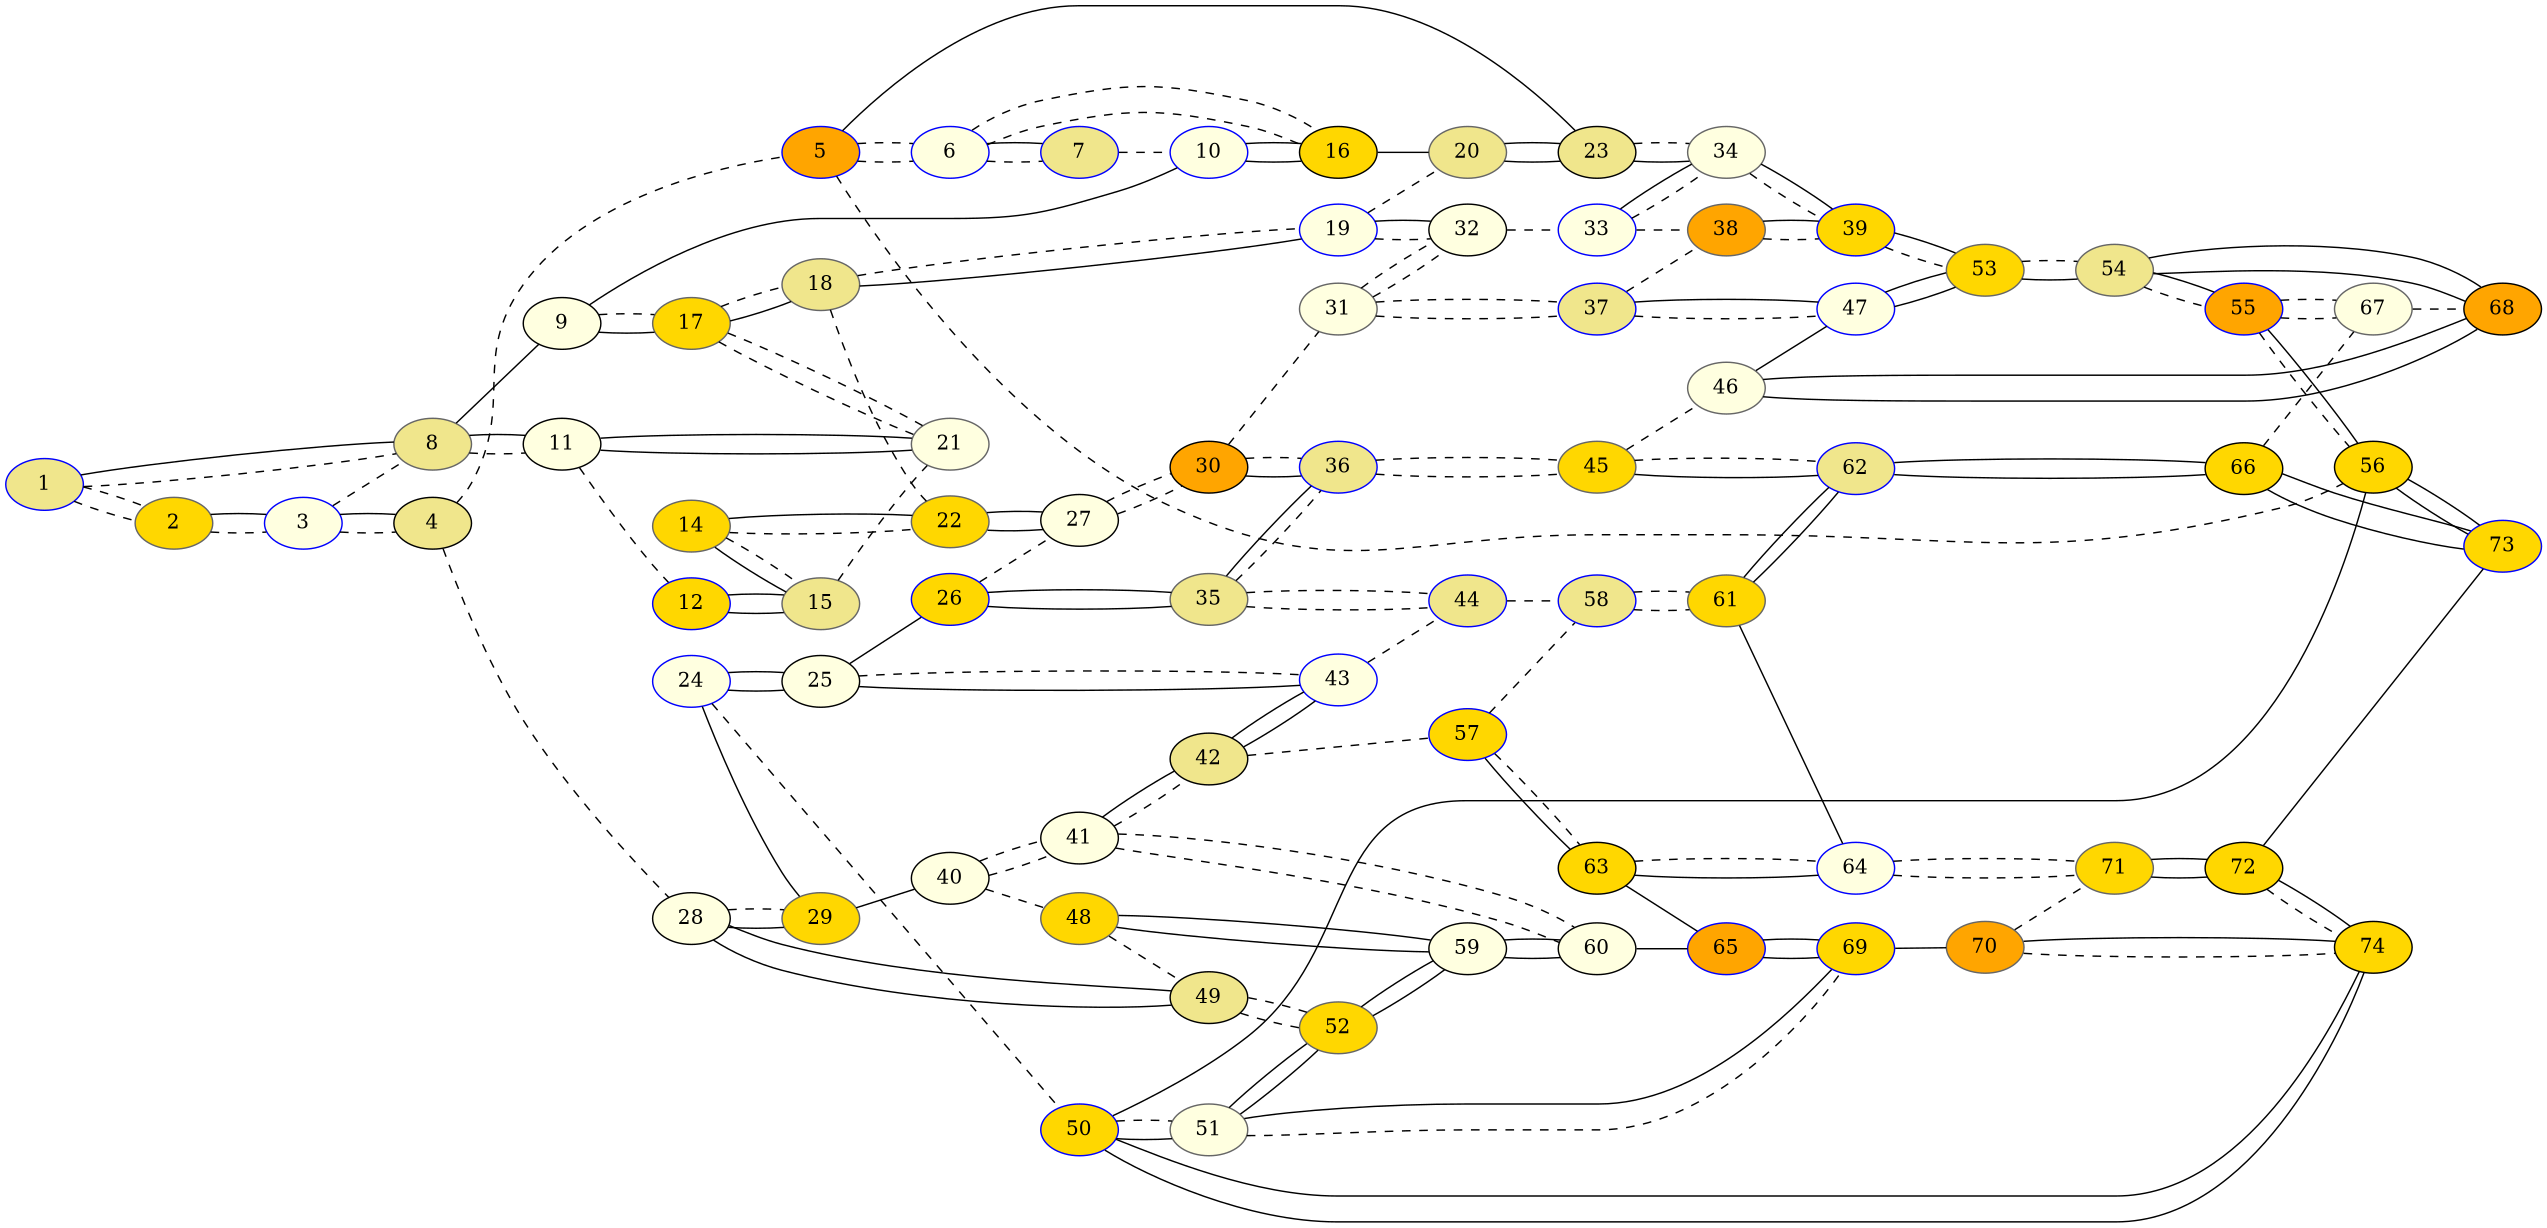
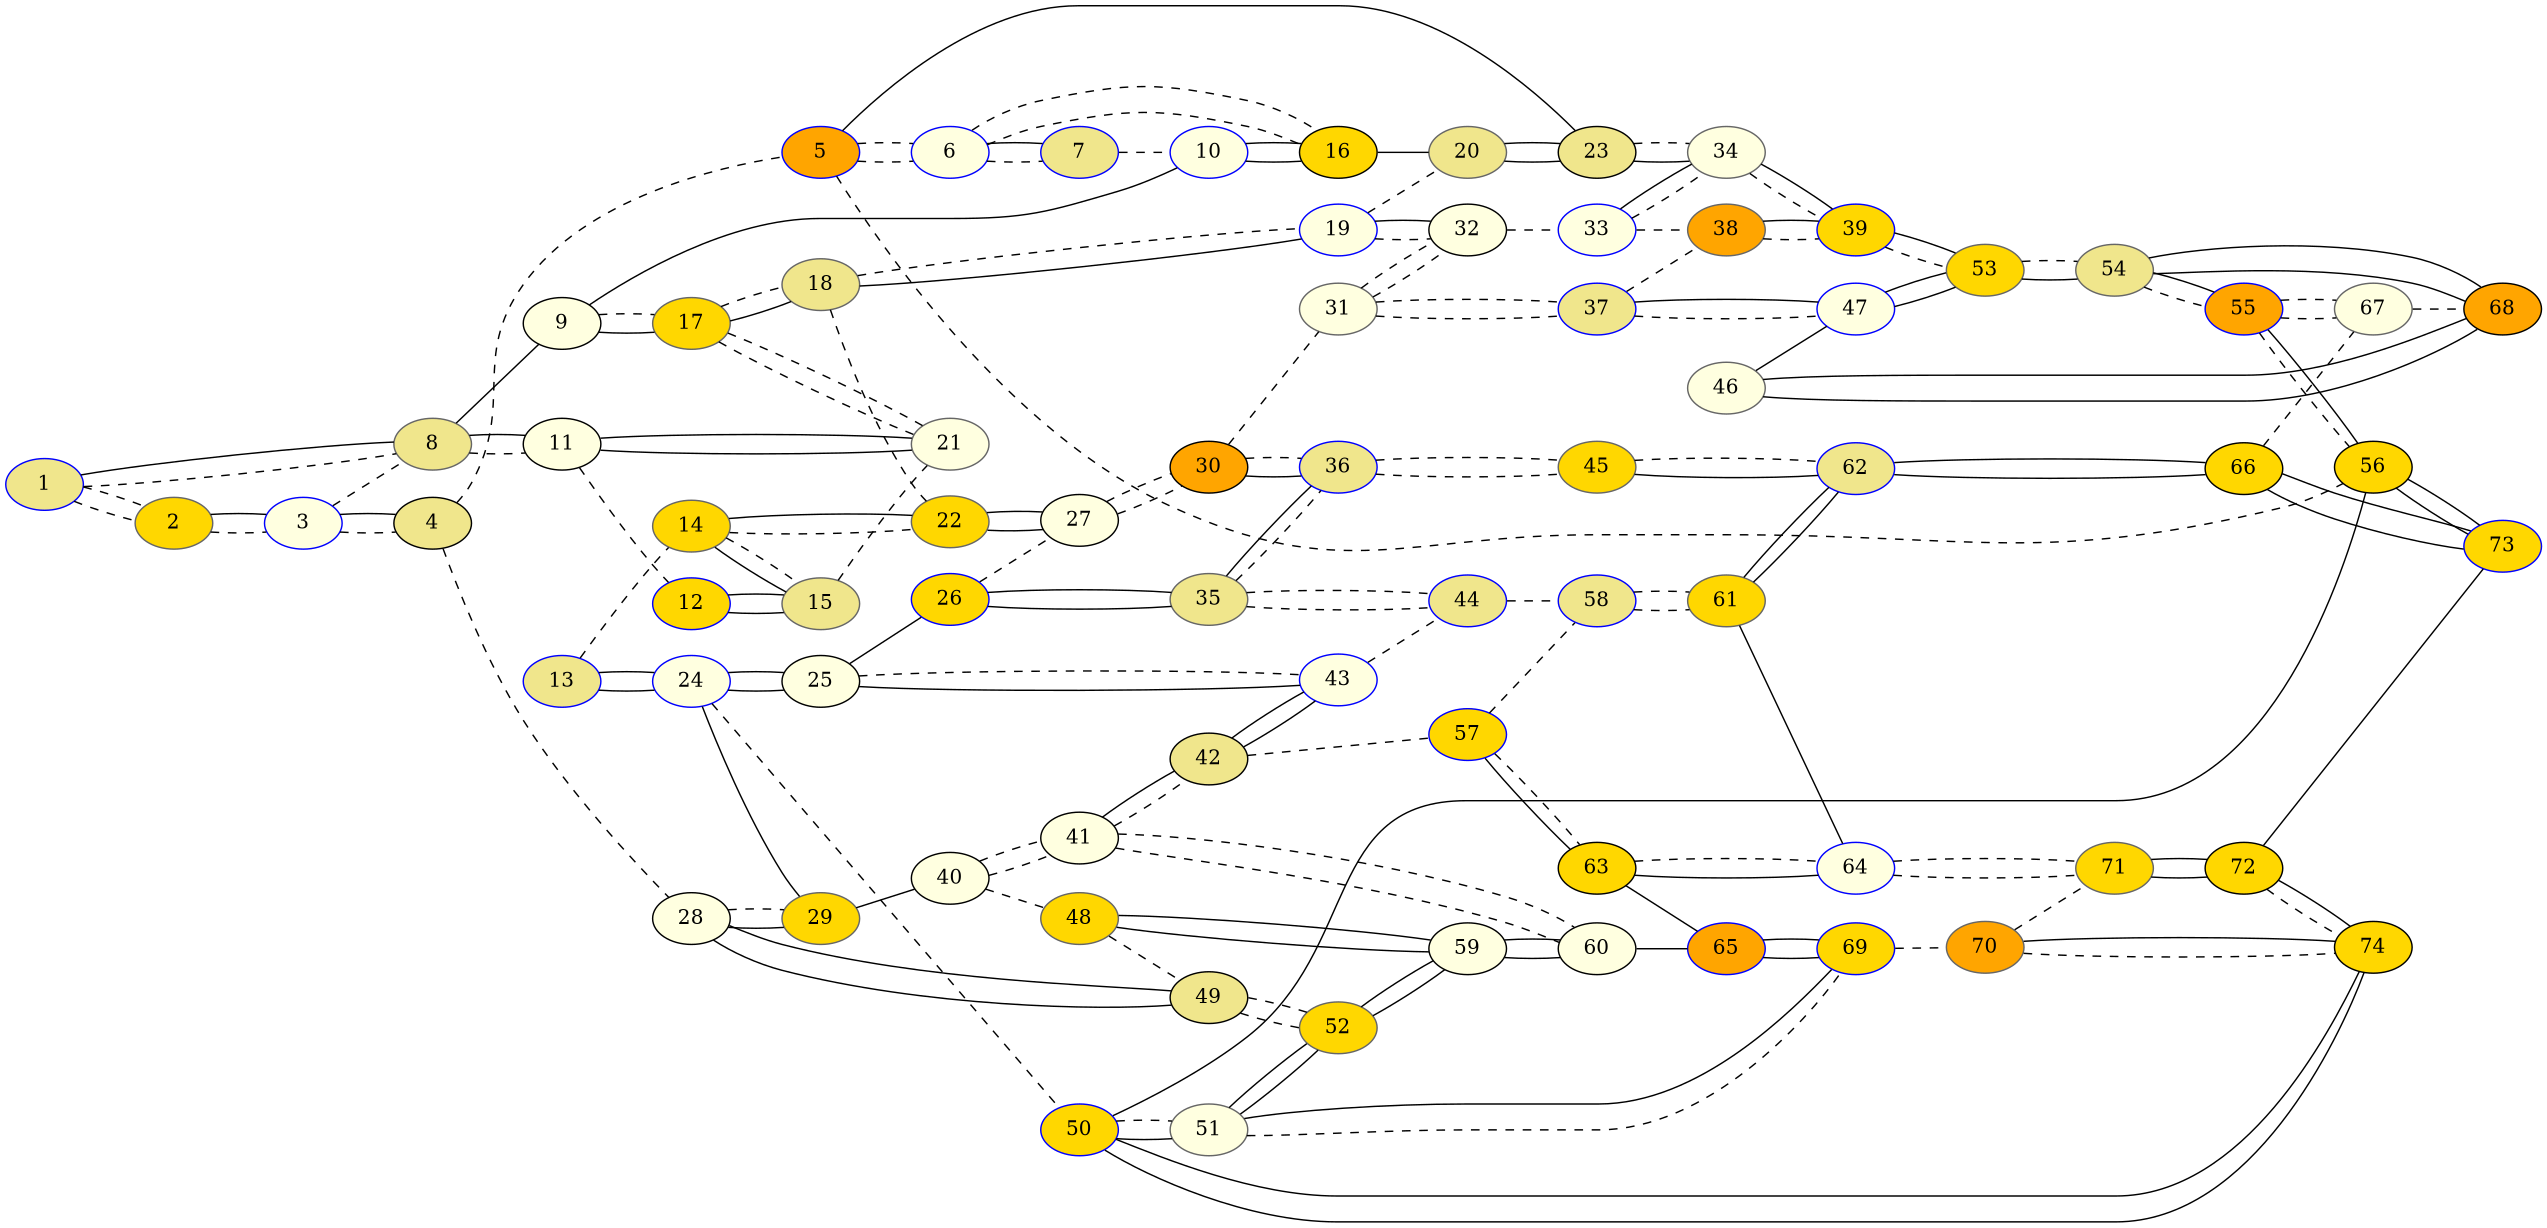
(1662, 427) -> none
none -> (562, 681)
(1921, 948) -> (1921, 948)
